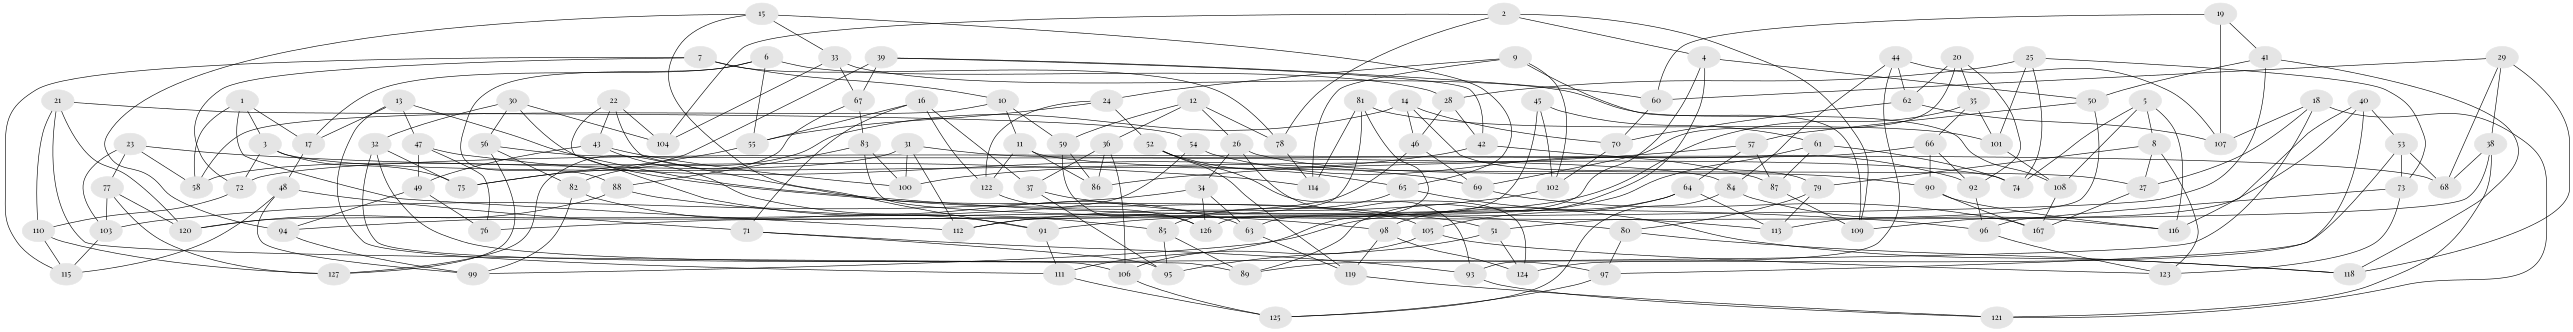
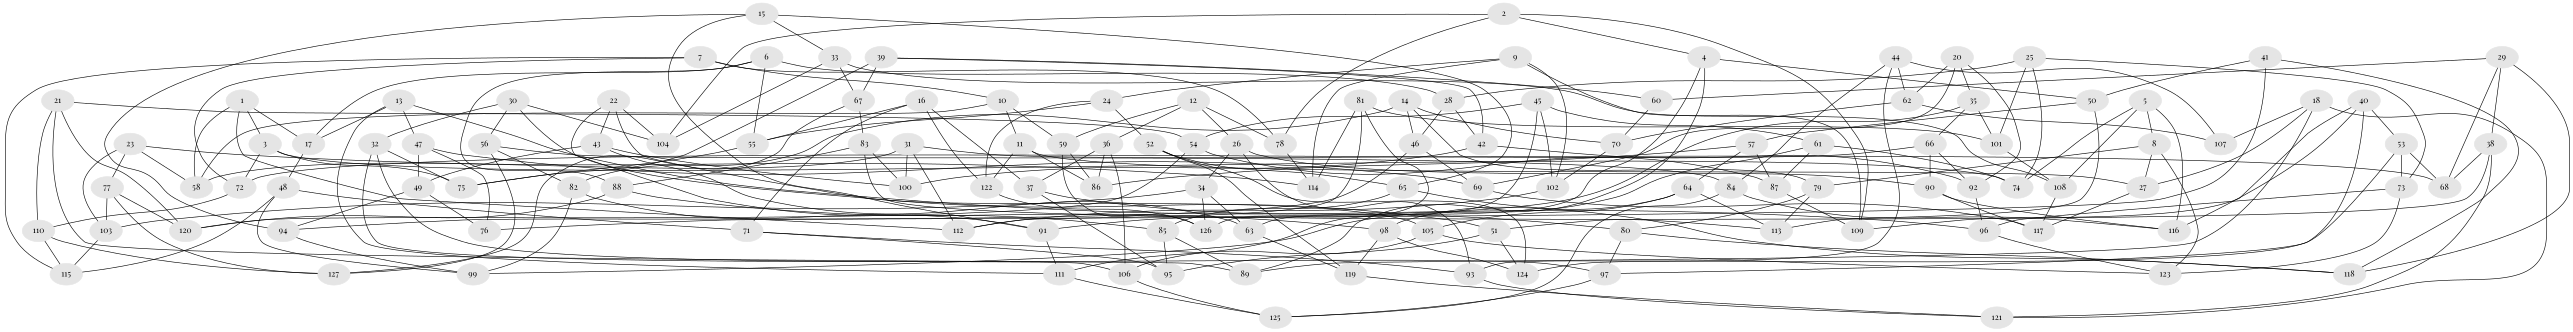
(2221, 14) -> none
none -> (1379, 116)
(2039, 231) -> (2039, 231)
